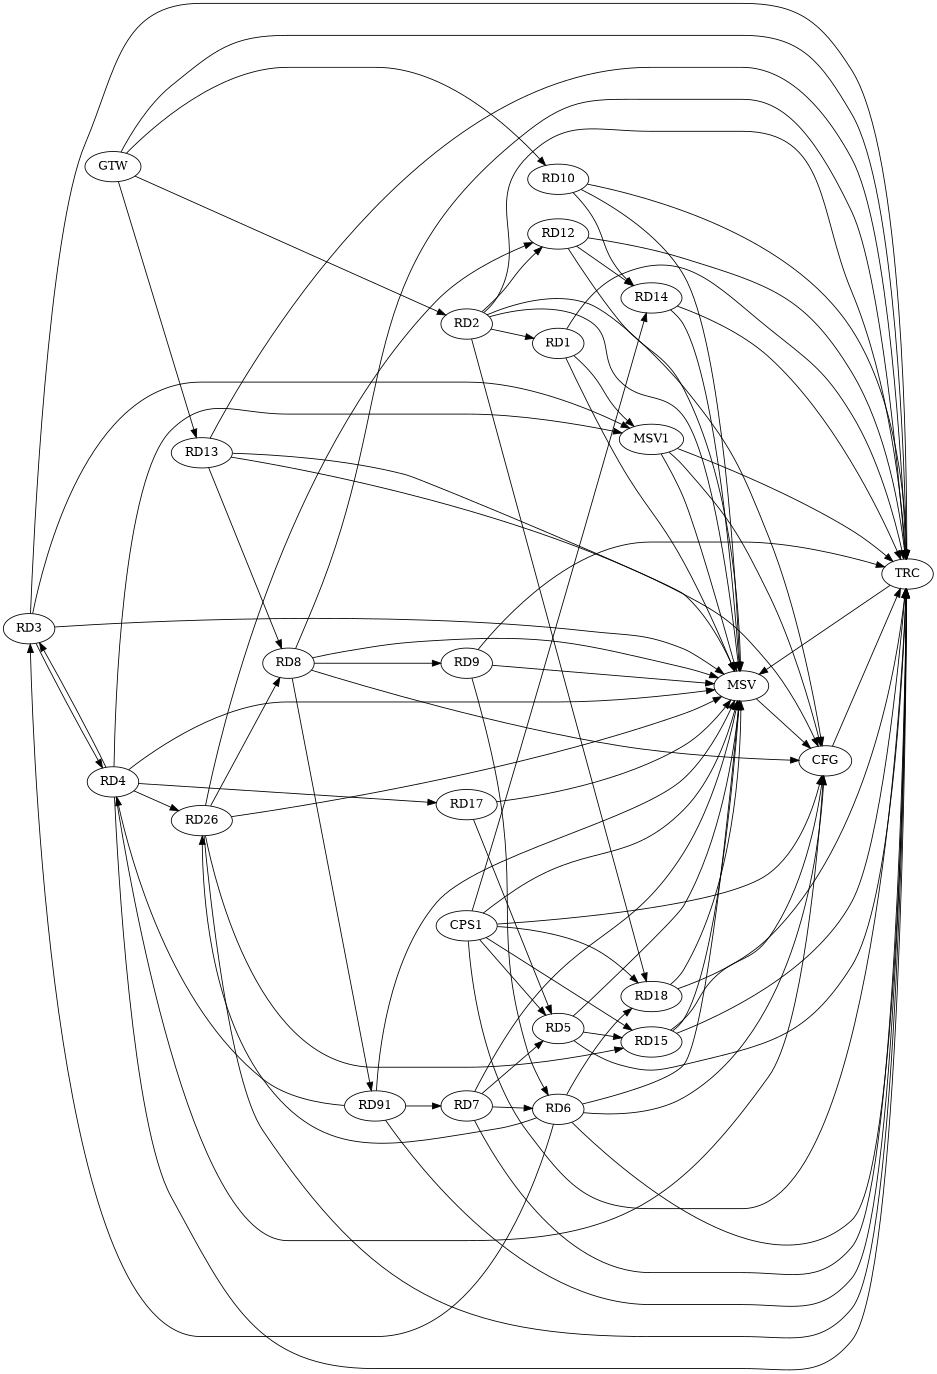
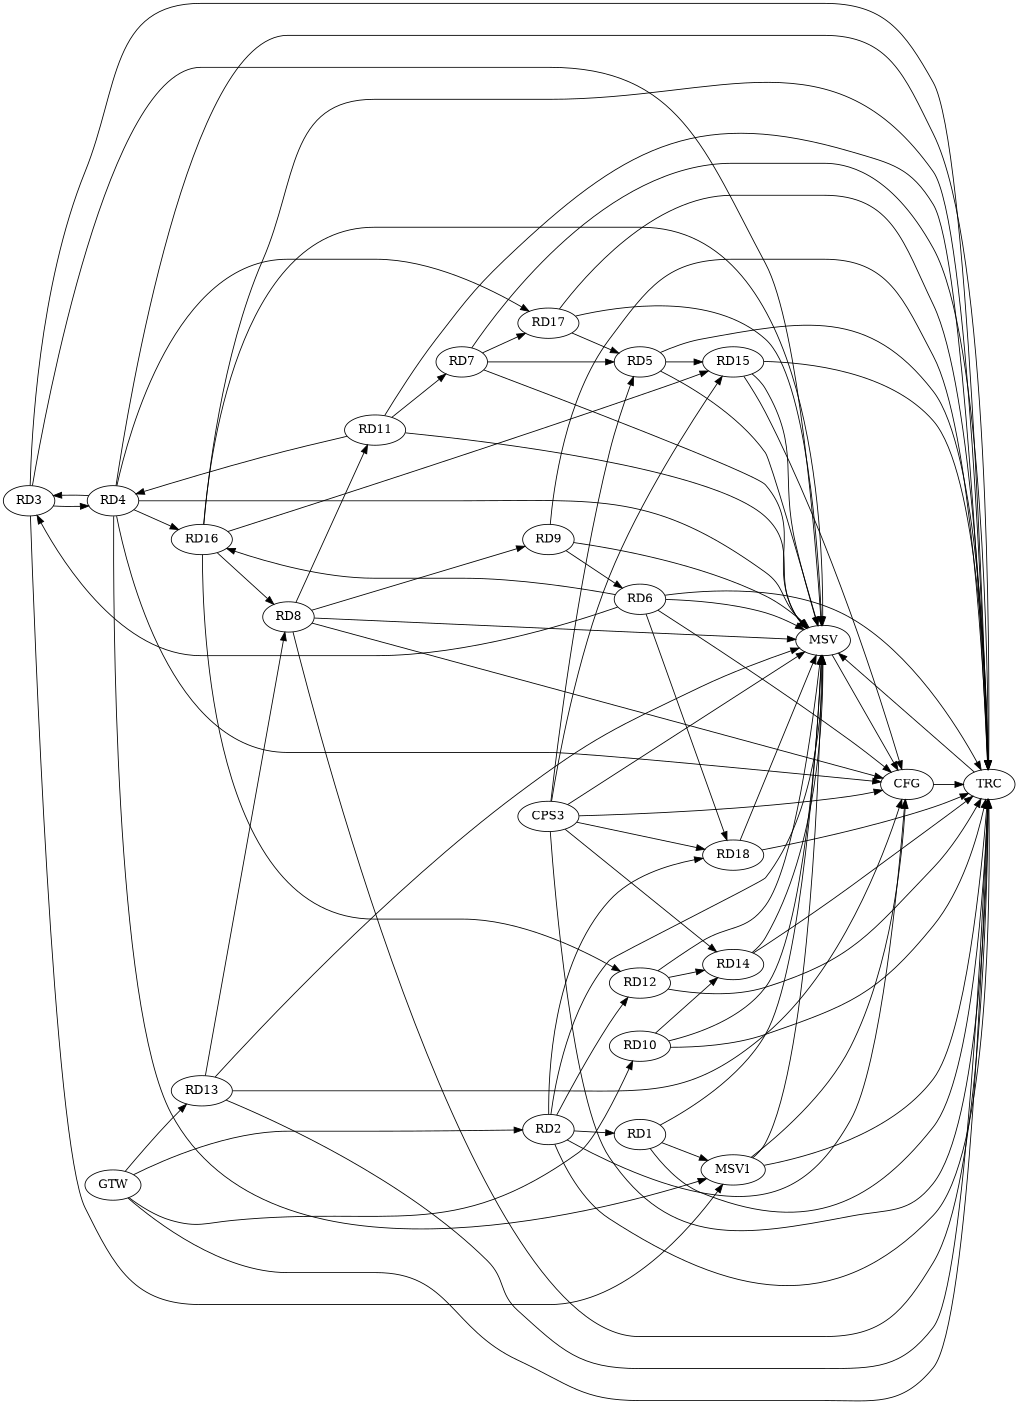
none -> (931, 300)
(202, 821) -> (202, 540)
(467, 926) -> (548, 816)
(375, 1106) -> (375, 430)
(506, 1107) -> (500, 345)
